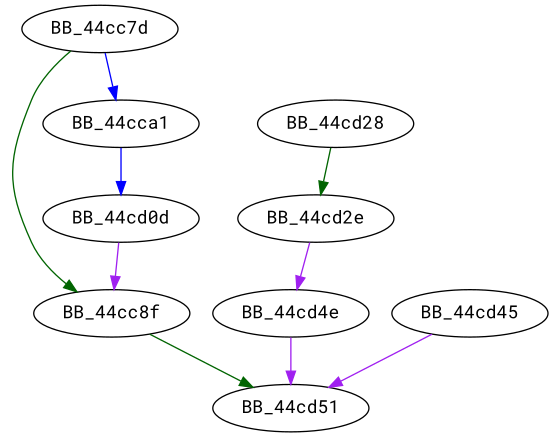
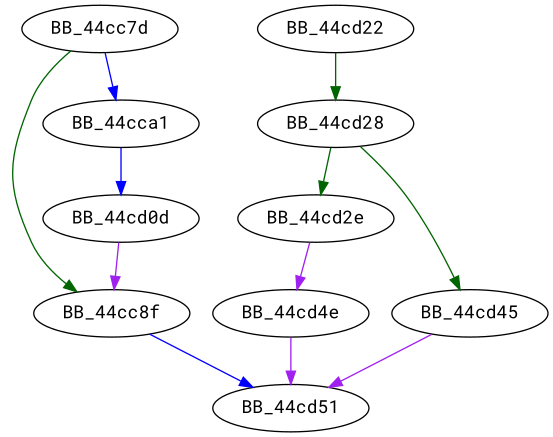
none -> (336, 29)
none -> (414, 207)
(195, 358) -> (195, 358)
